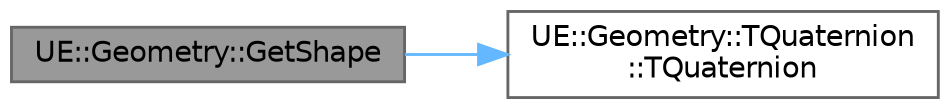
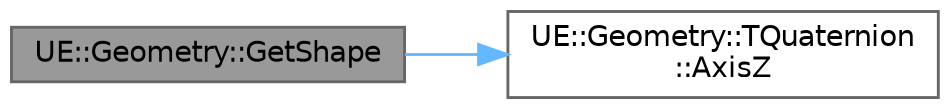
(723, 55) -> (723, 55)
